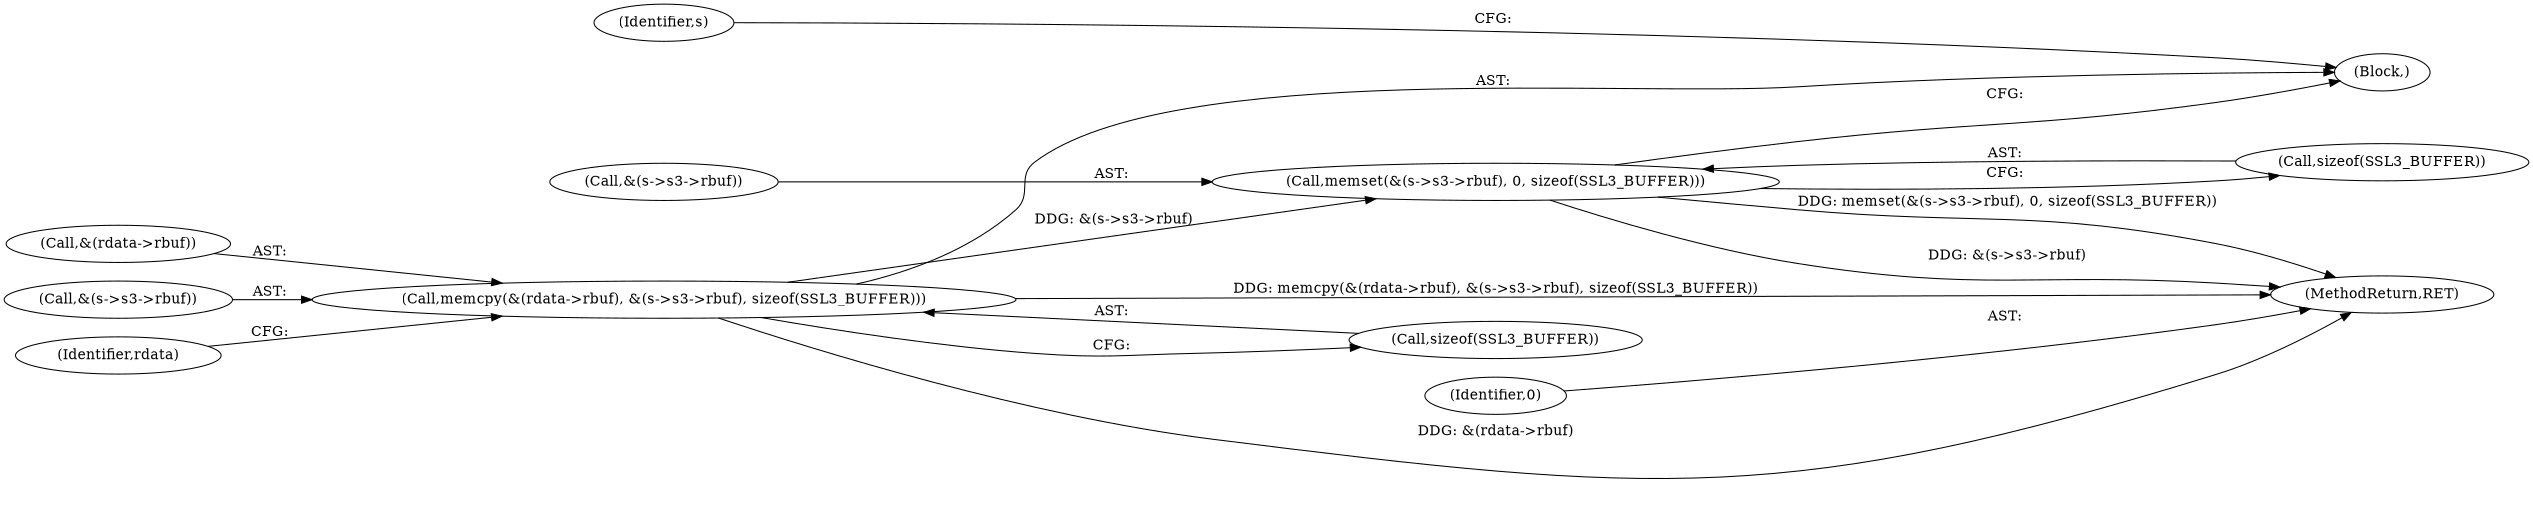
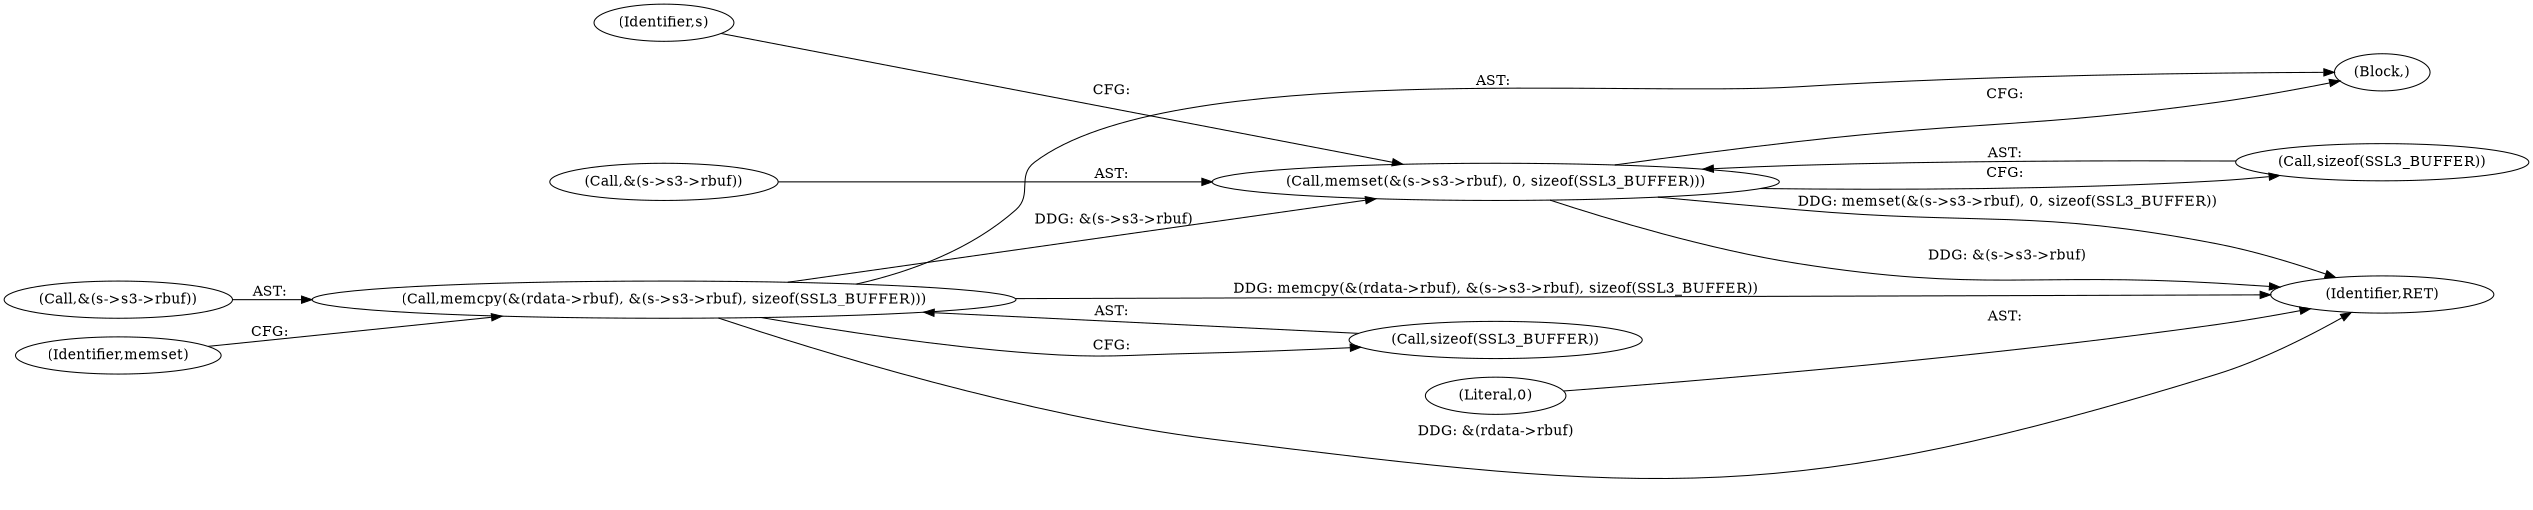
(1530, 32) -> (1057, 98)
(118, 244) -> none
(2382, 295) -> (2382, 295)
(118, 355) -> (118, 355)
(1496, 396) -> (1496, 396)
